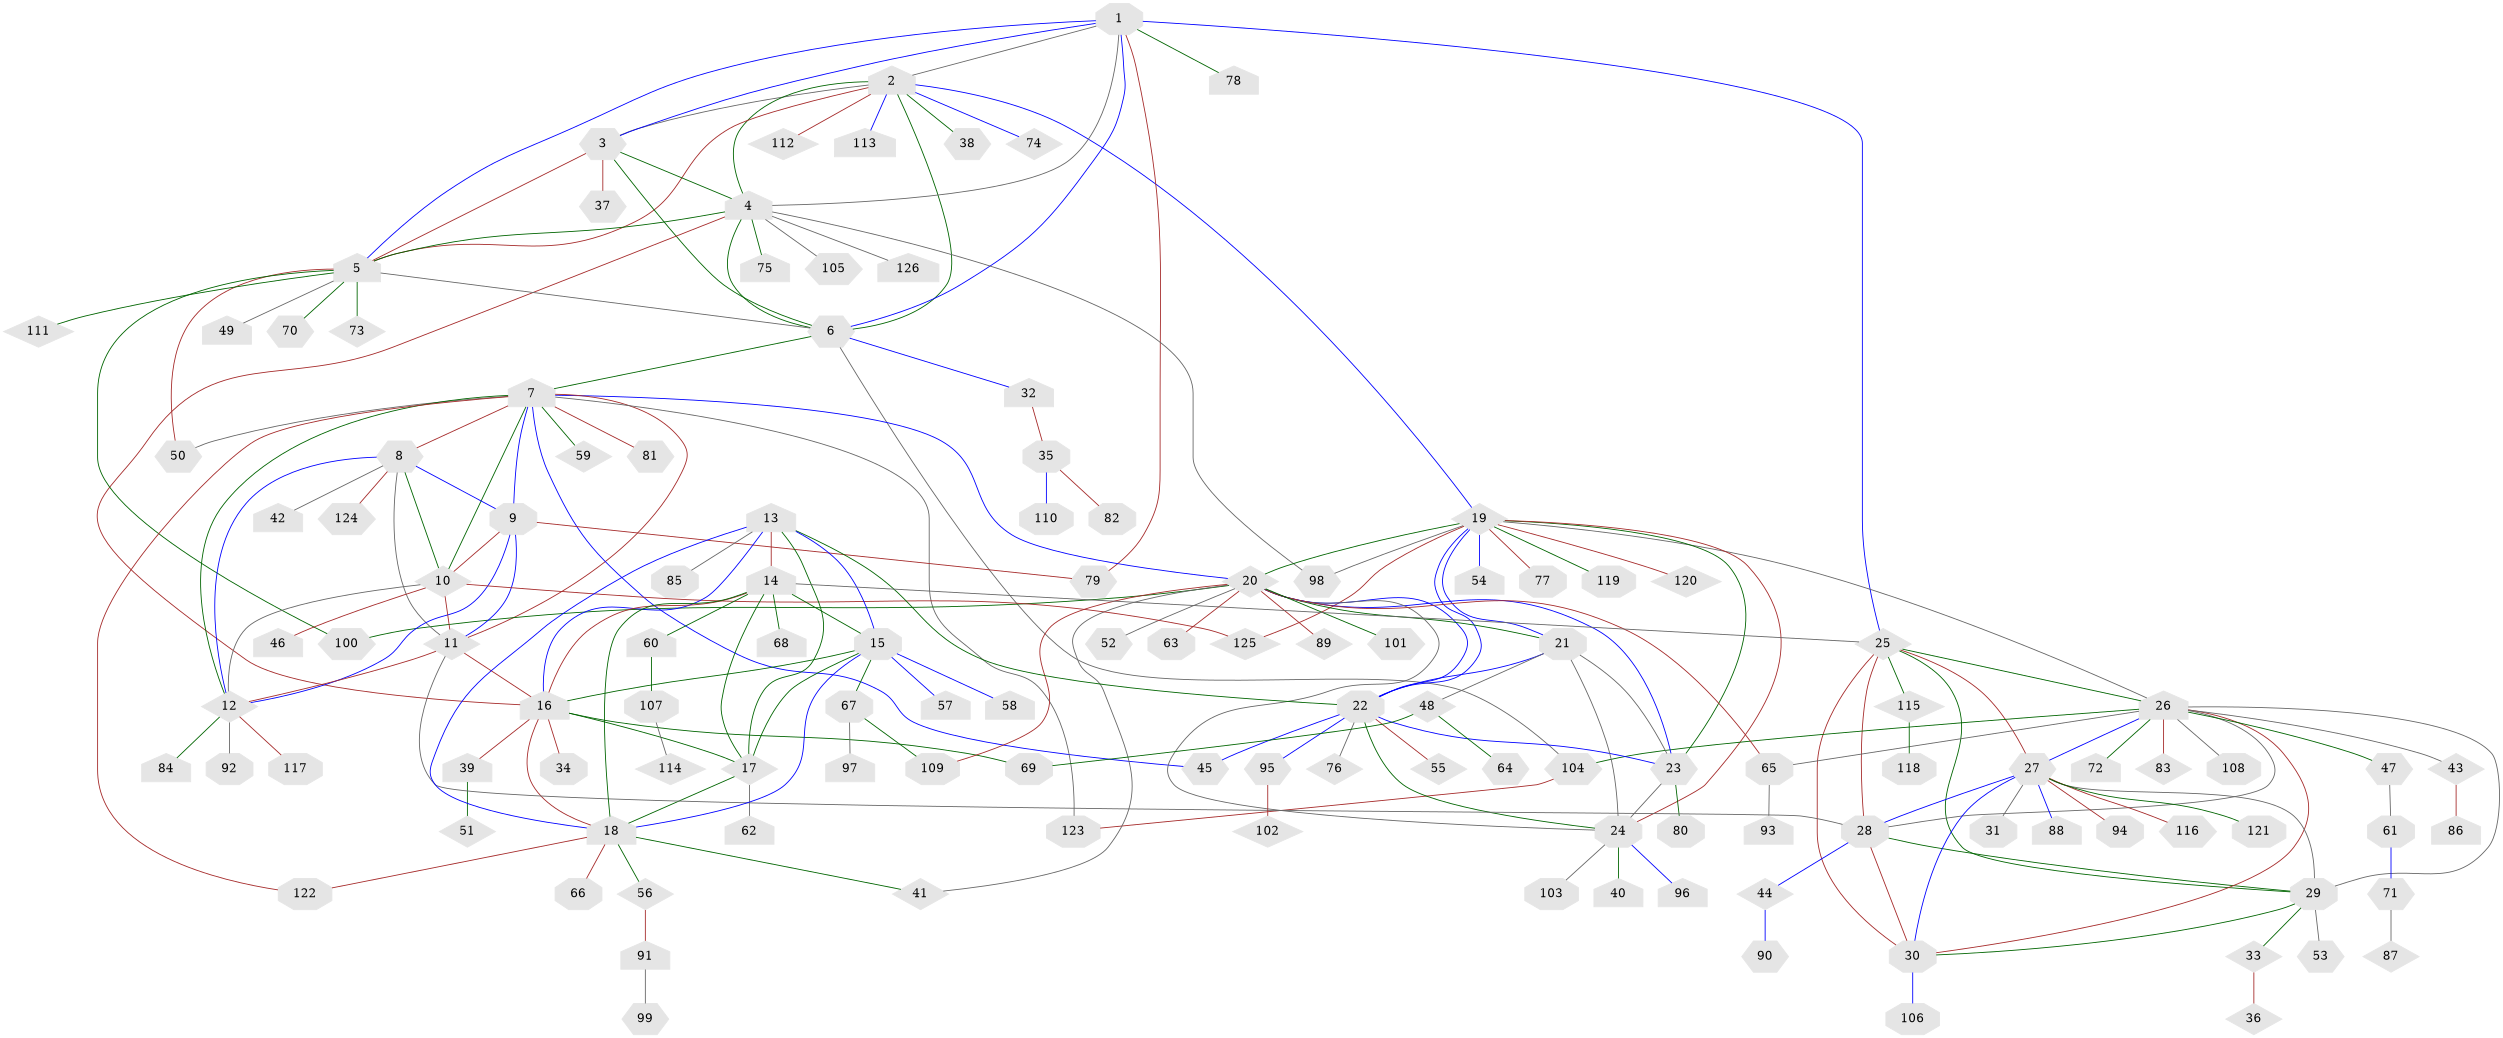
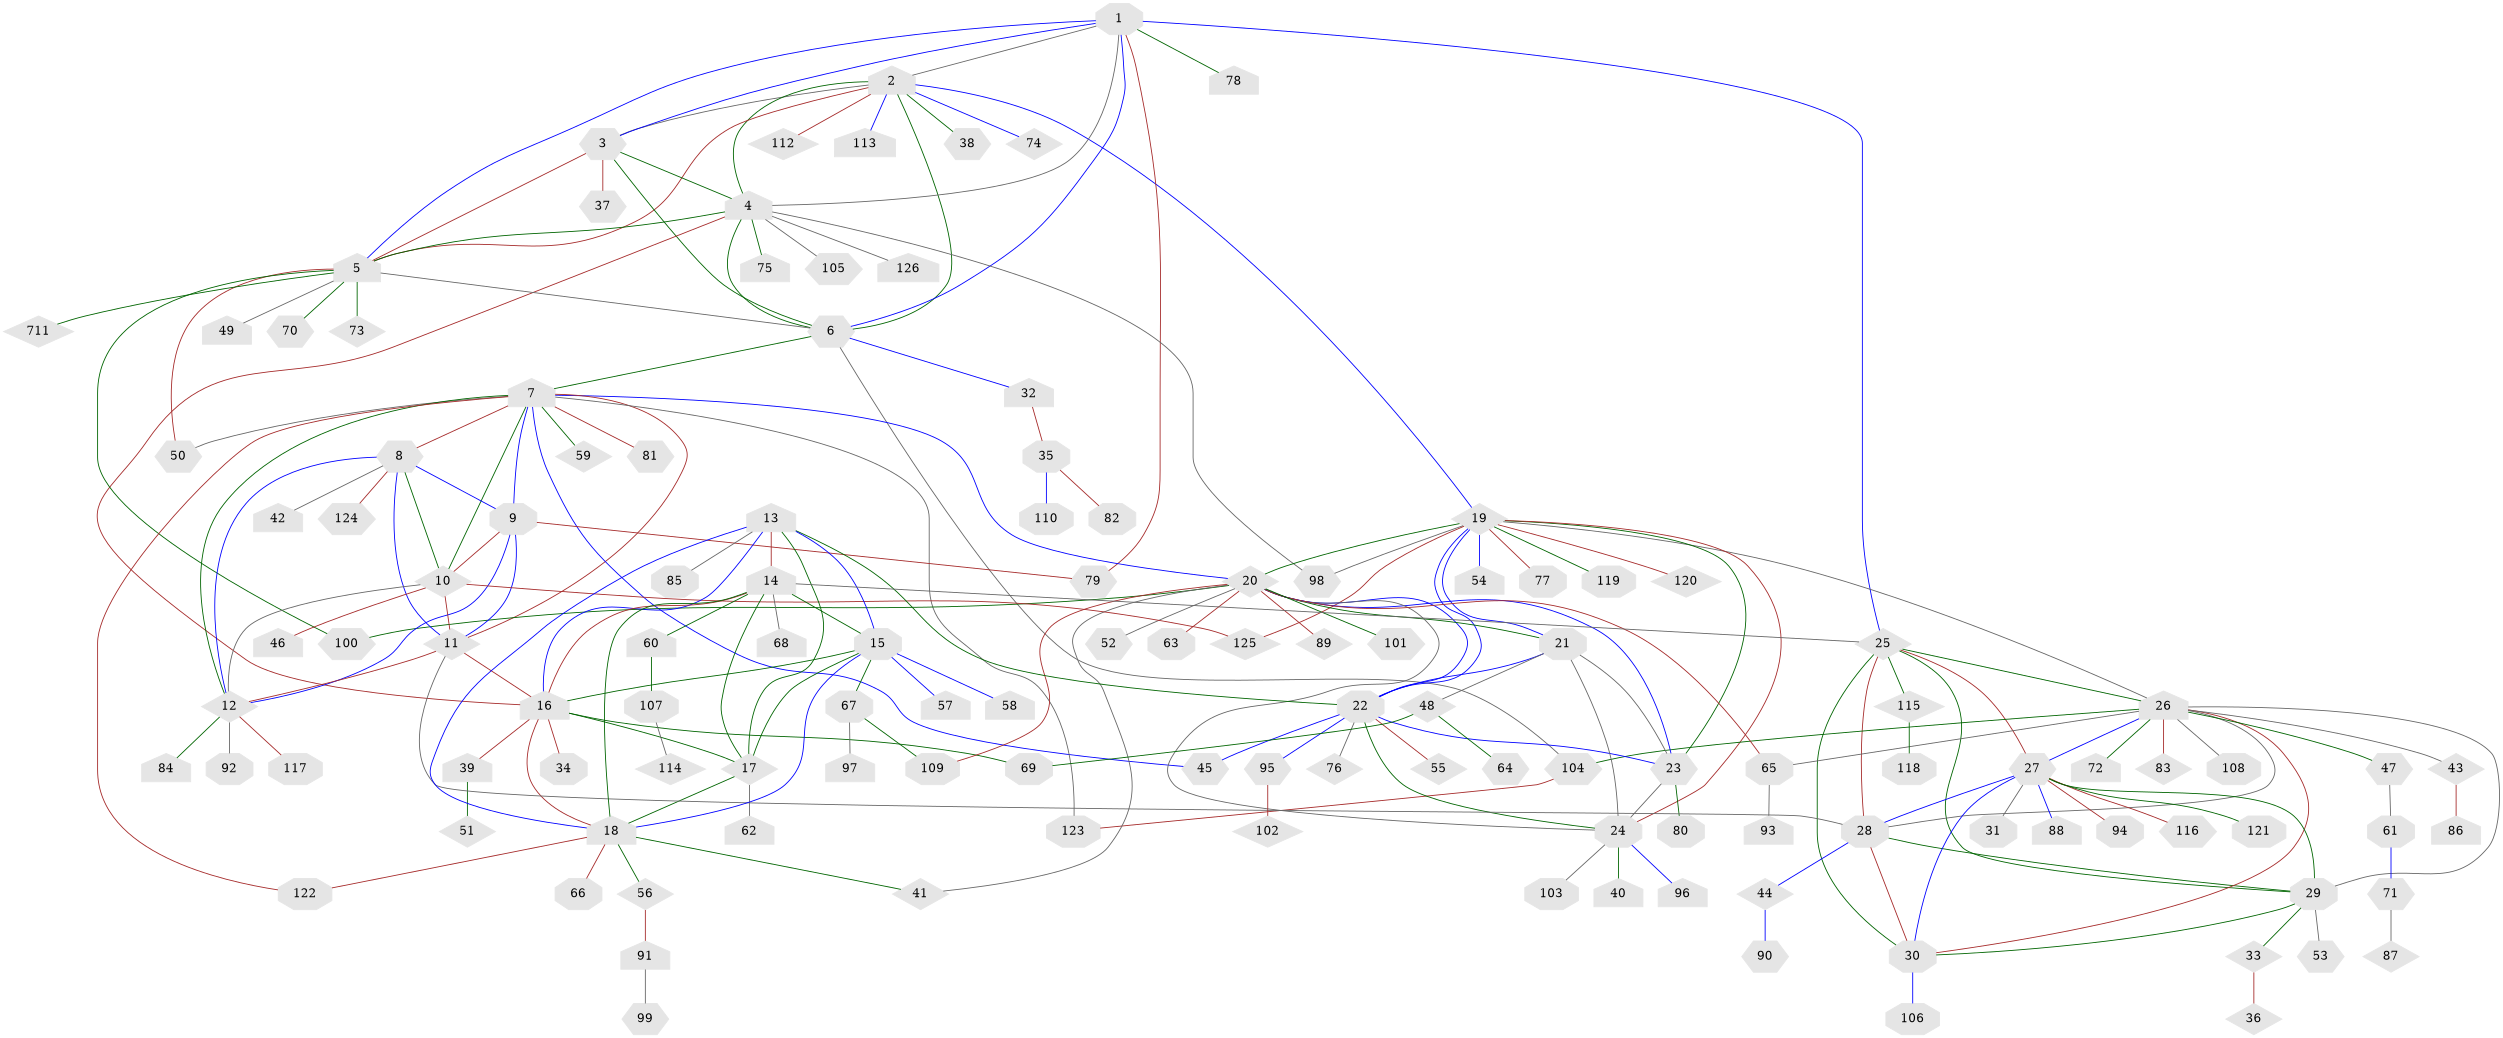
(39, 332) -> (39, 332)
(397, 561) -> (397, 561)
(776, 613) -> (776, 613)
(2206, 794) -> (2206, 794)
(1817, 807) -> (1817, 807)
